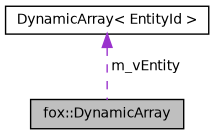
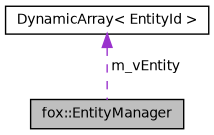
(107, 114) -> (107, 114)
